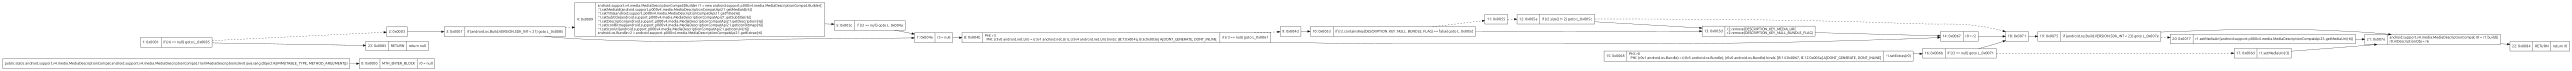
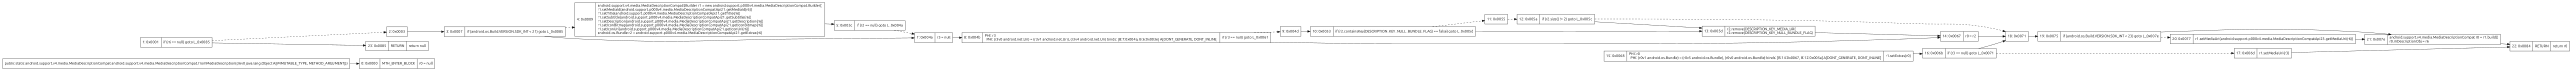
(903, 32) -> (903, 32)
(2333, 48) -> (2399, 50)
